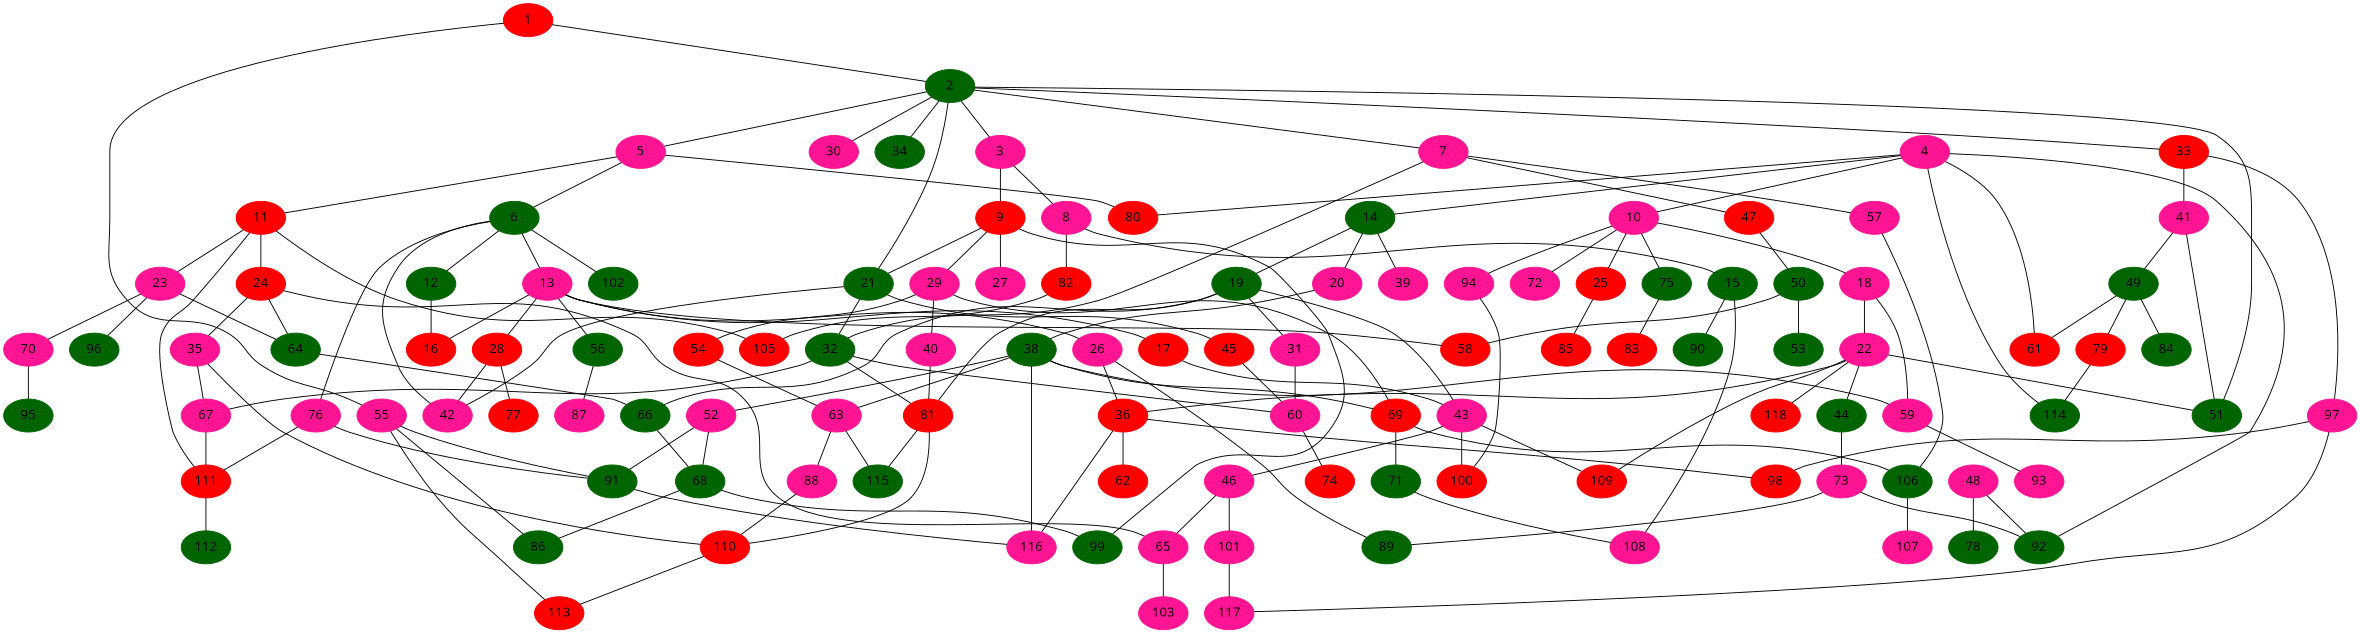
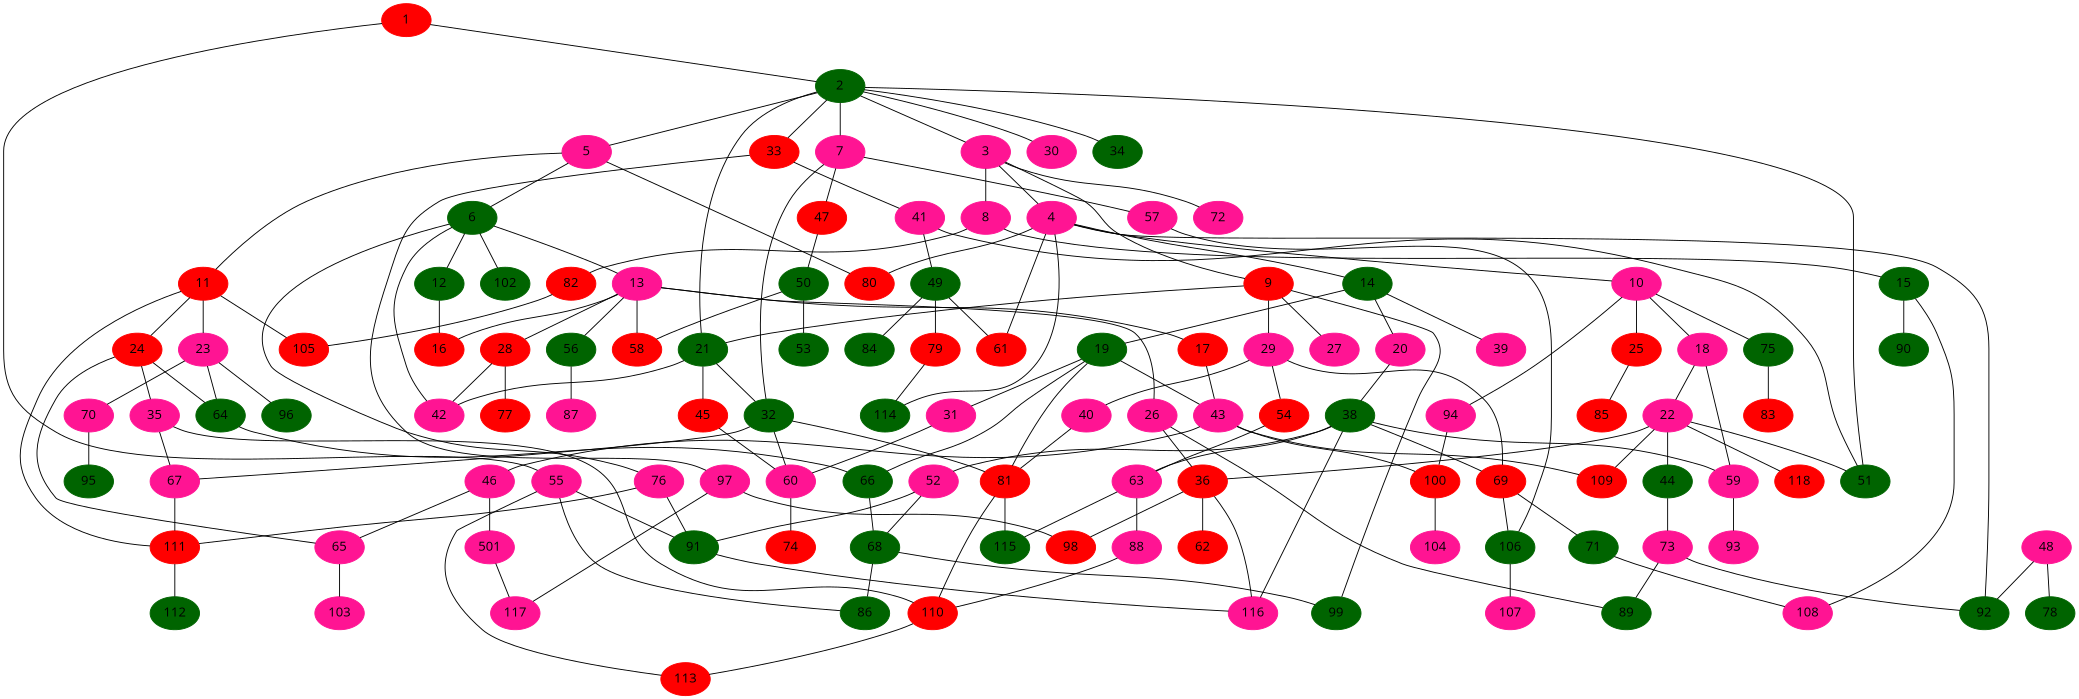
none -> (1015, 181)
(1581, 253) -> (1102, 185)
(1229, 547) -> (490, 547)
none -> (1435, 547)
